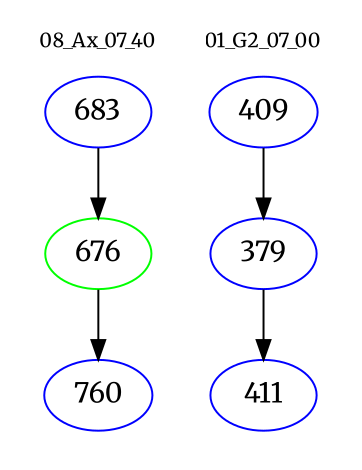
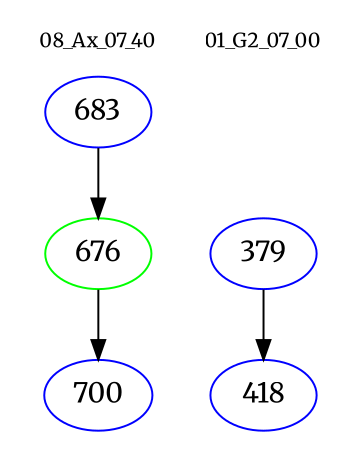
(264, 112) -> none
(98, 395) -> (98, 395)
(264, 395) -> (264, 395)
